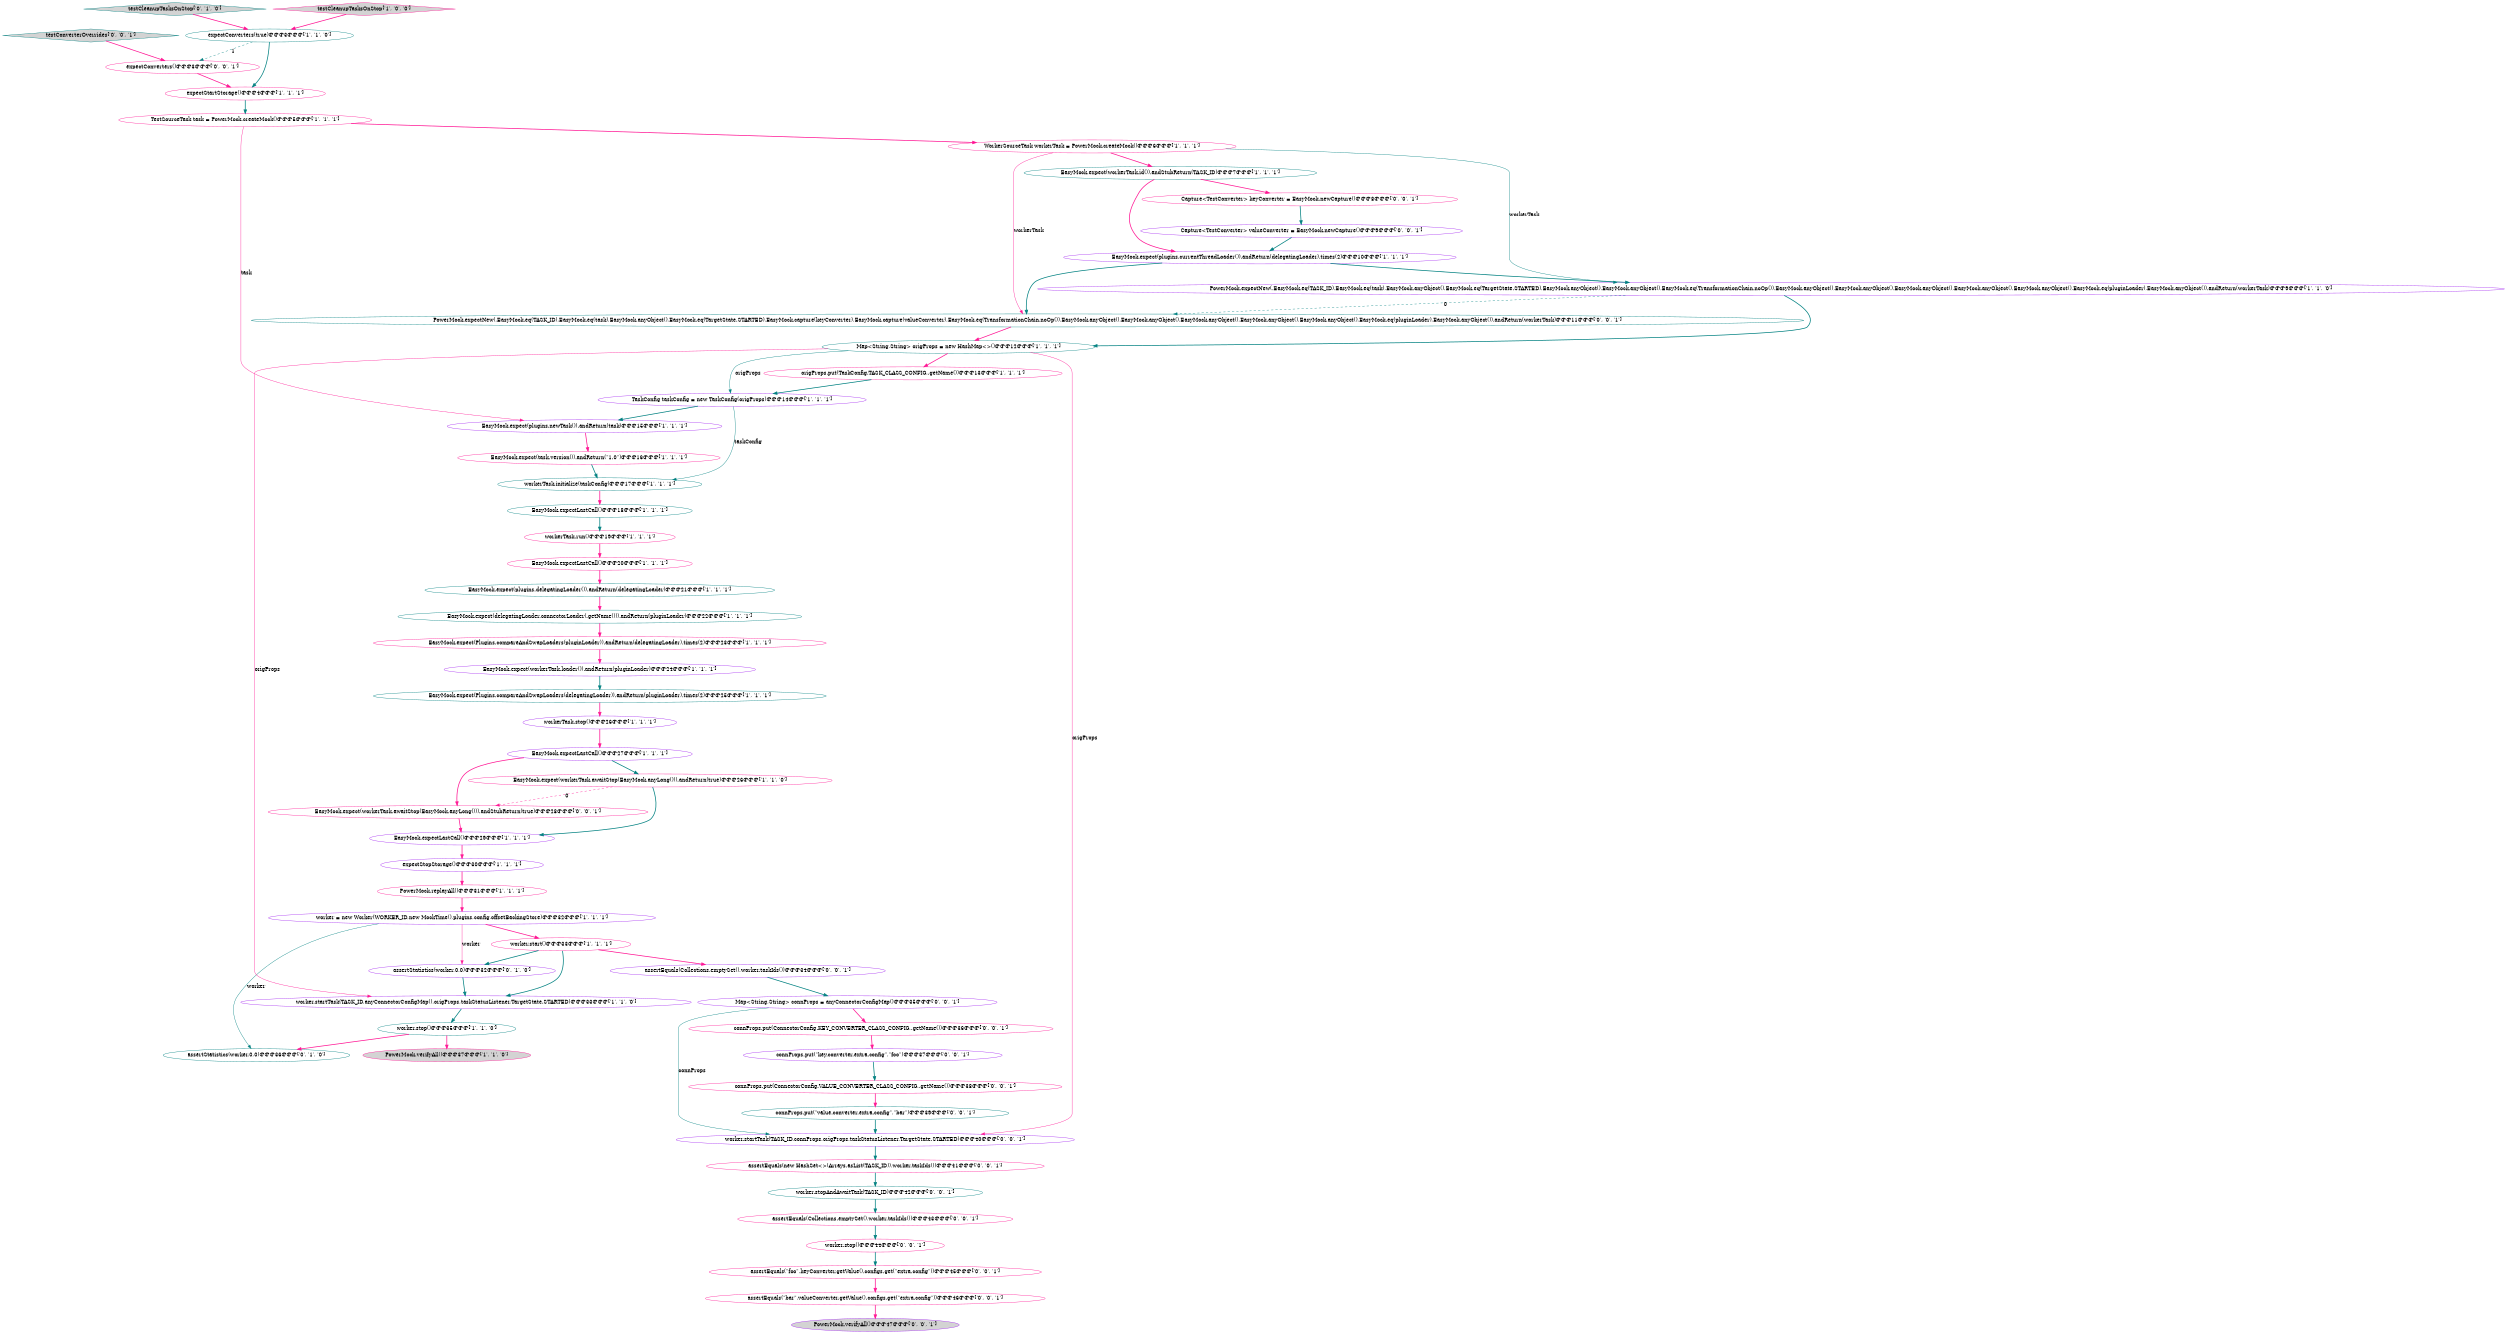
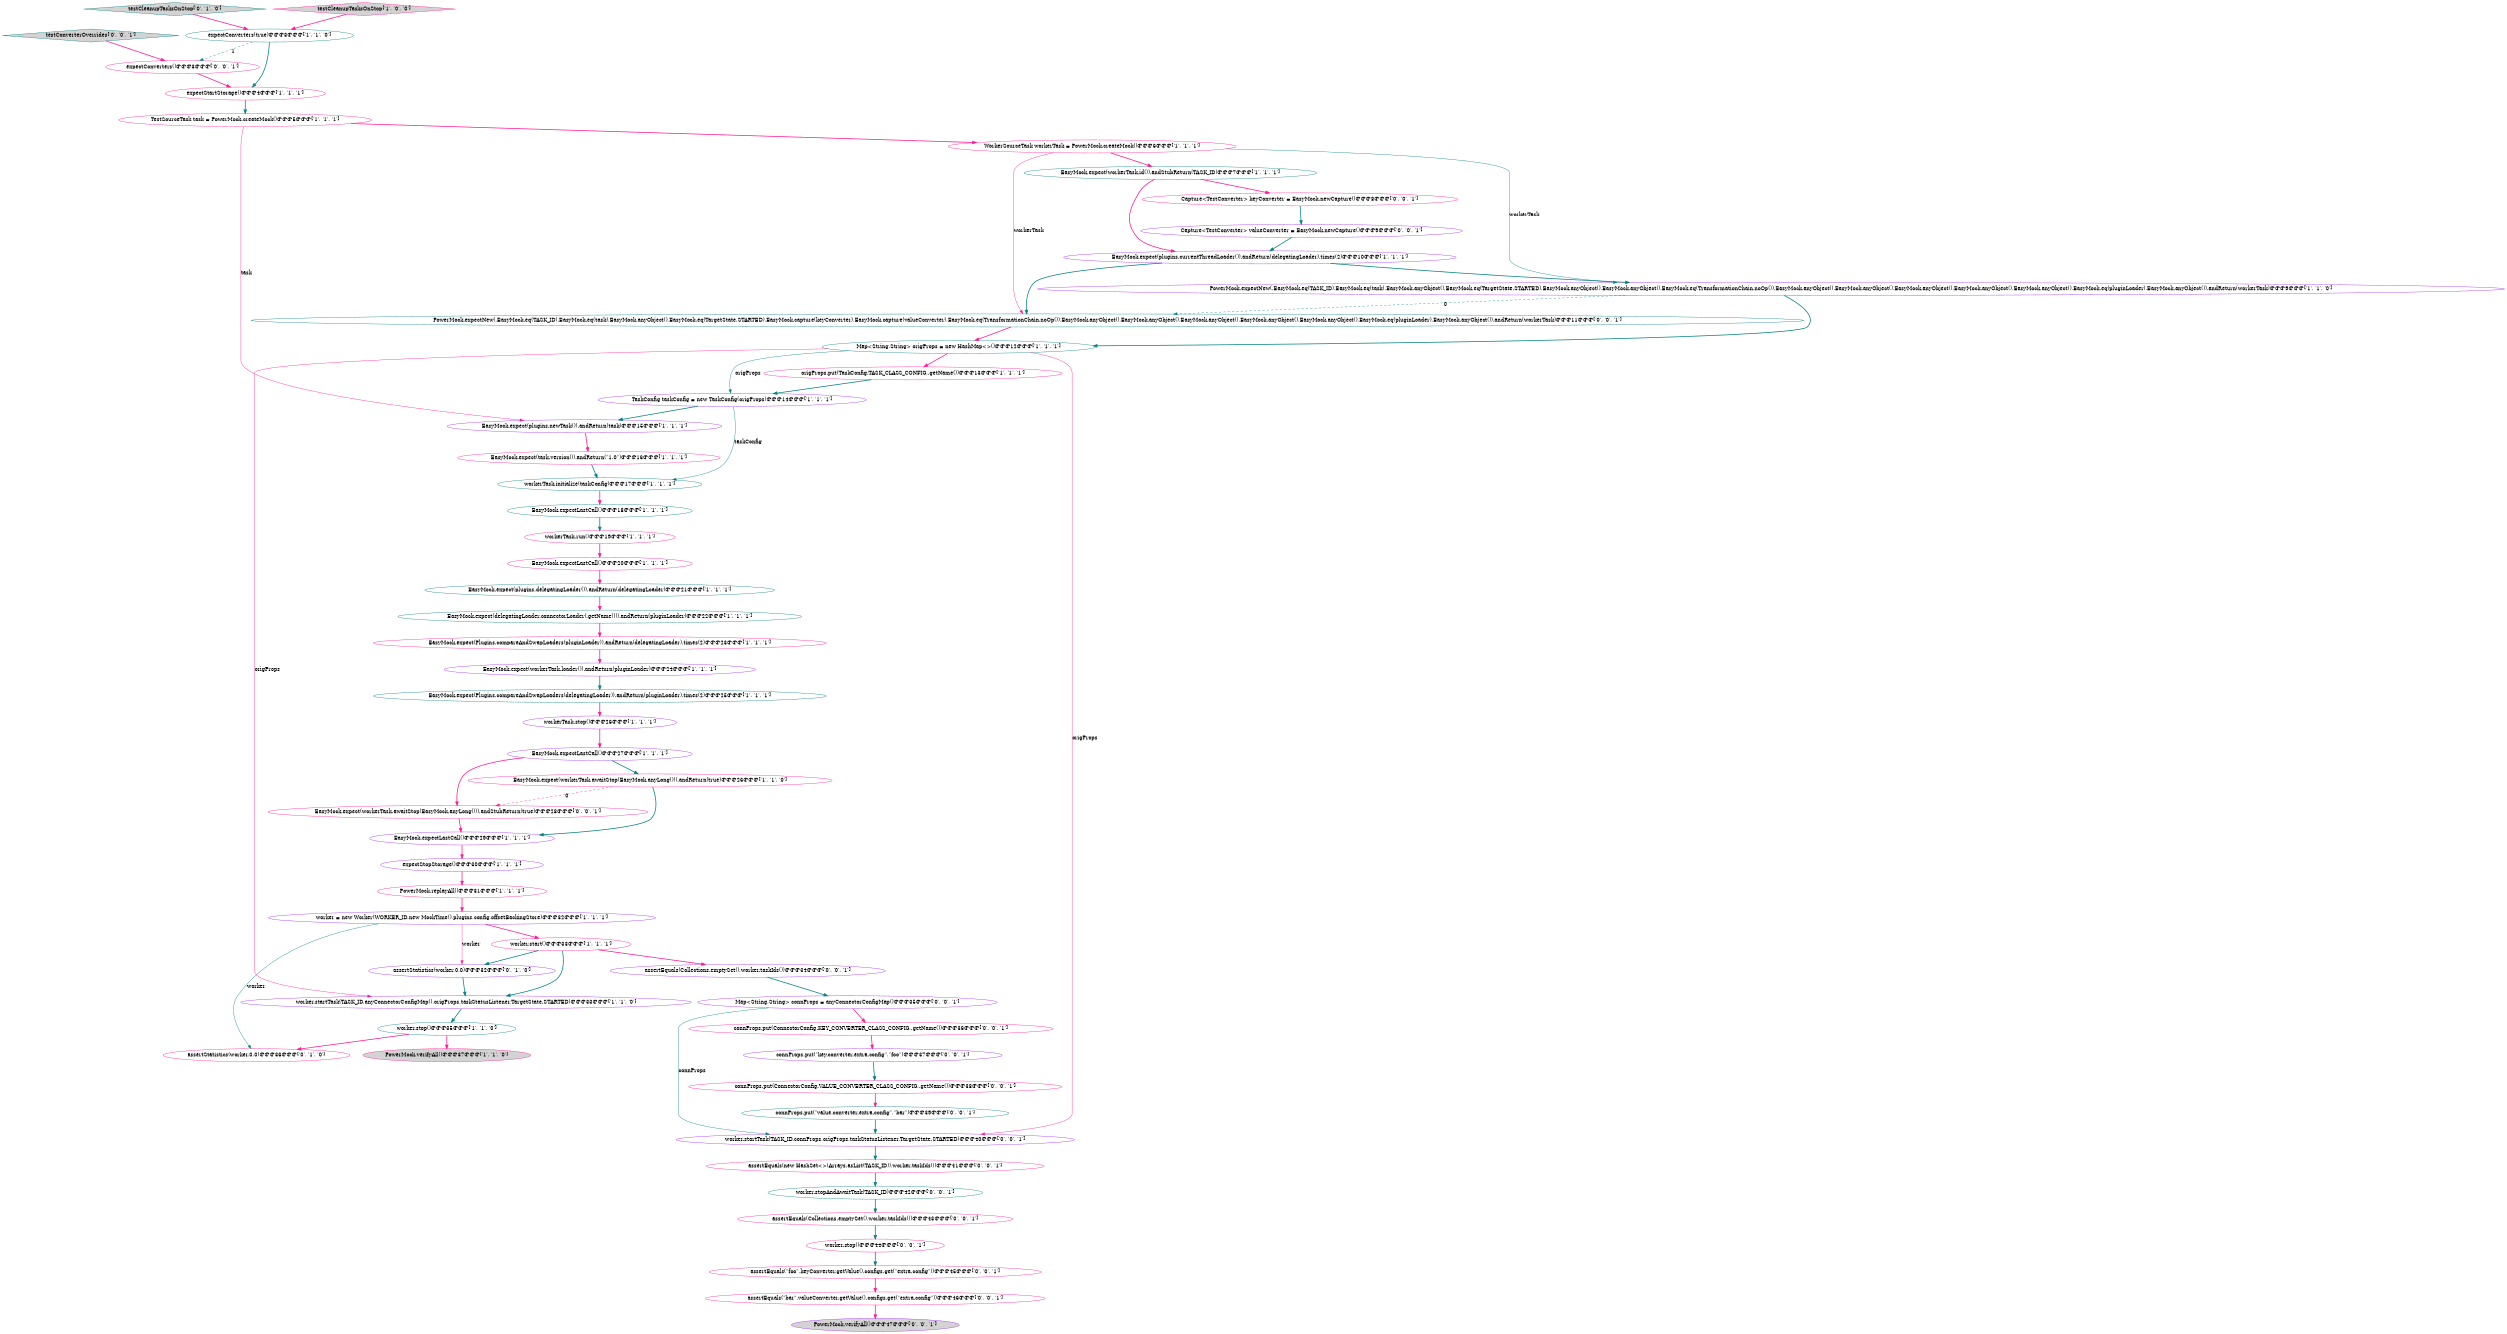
(256, 1055) -> (256, 1055)
